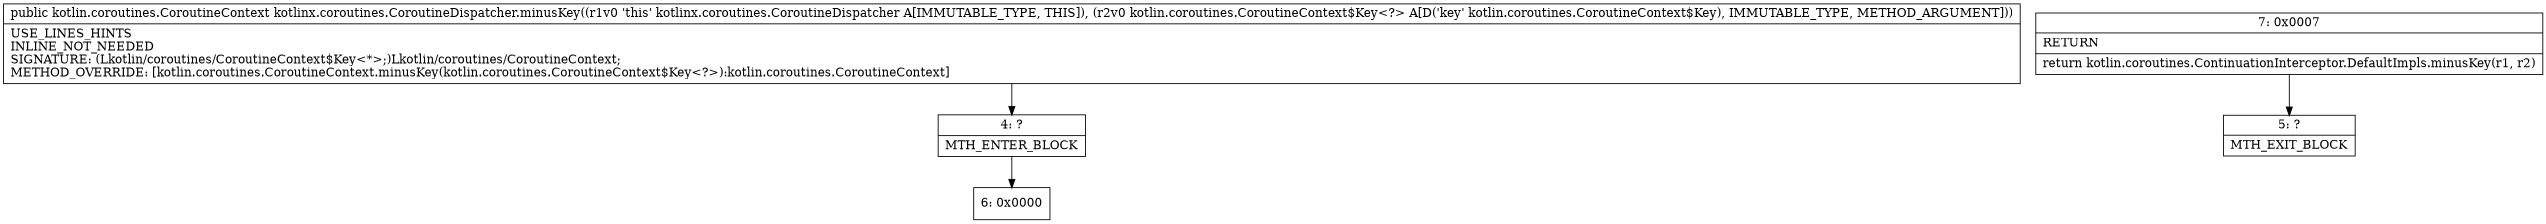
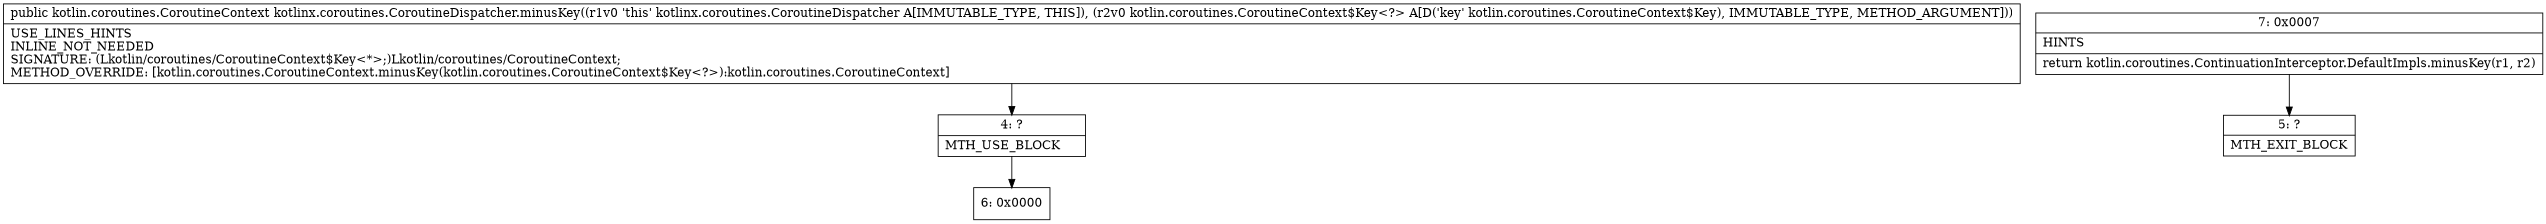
(2071, 43) -> (2064, 43)
(1012, 146) -> (1003, 146)
